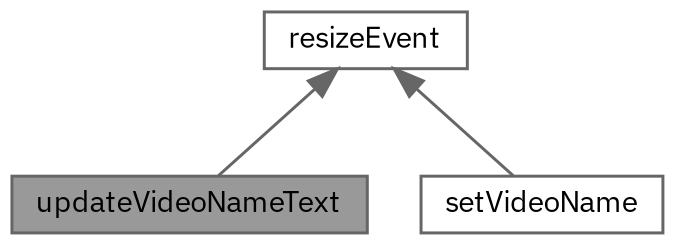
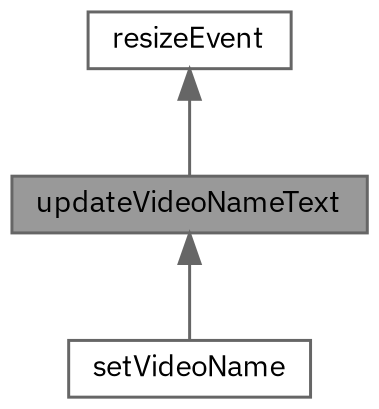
(465, 133) -> (190, 302)
